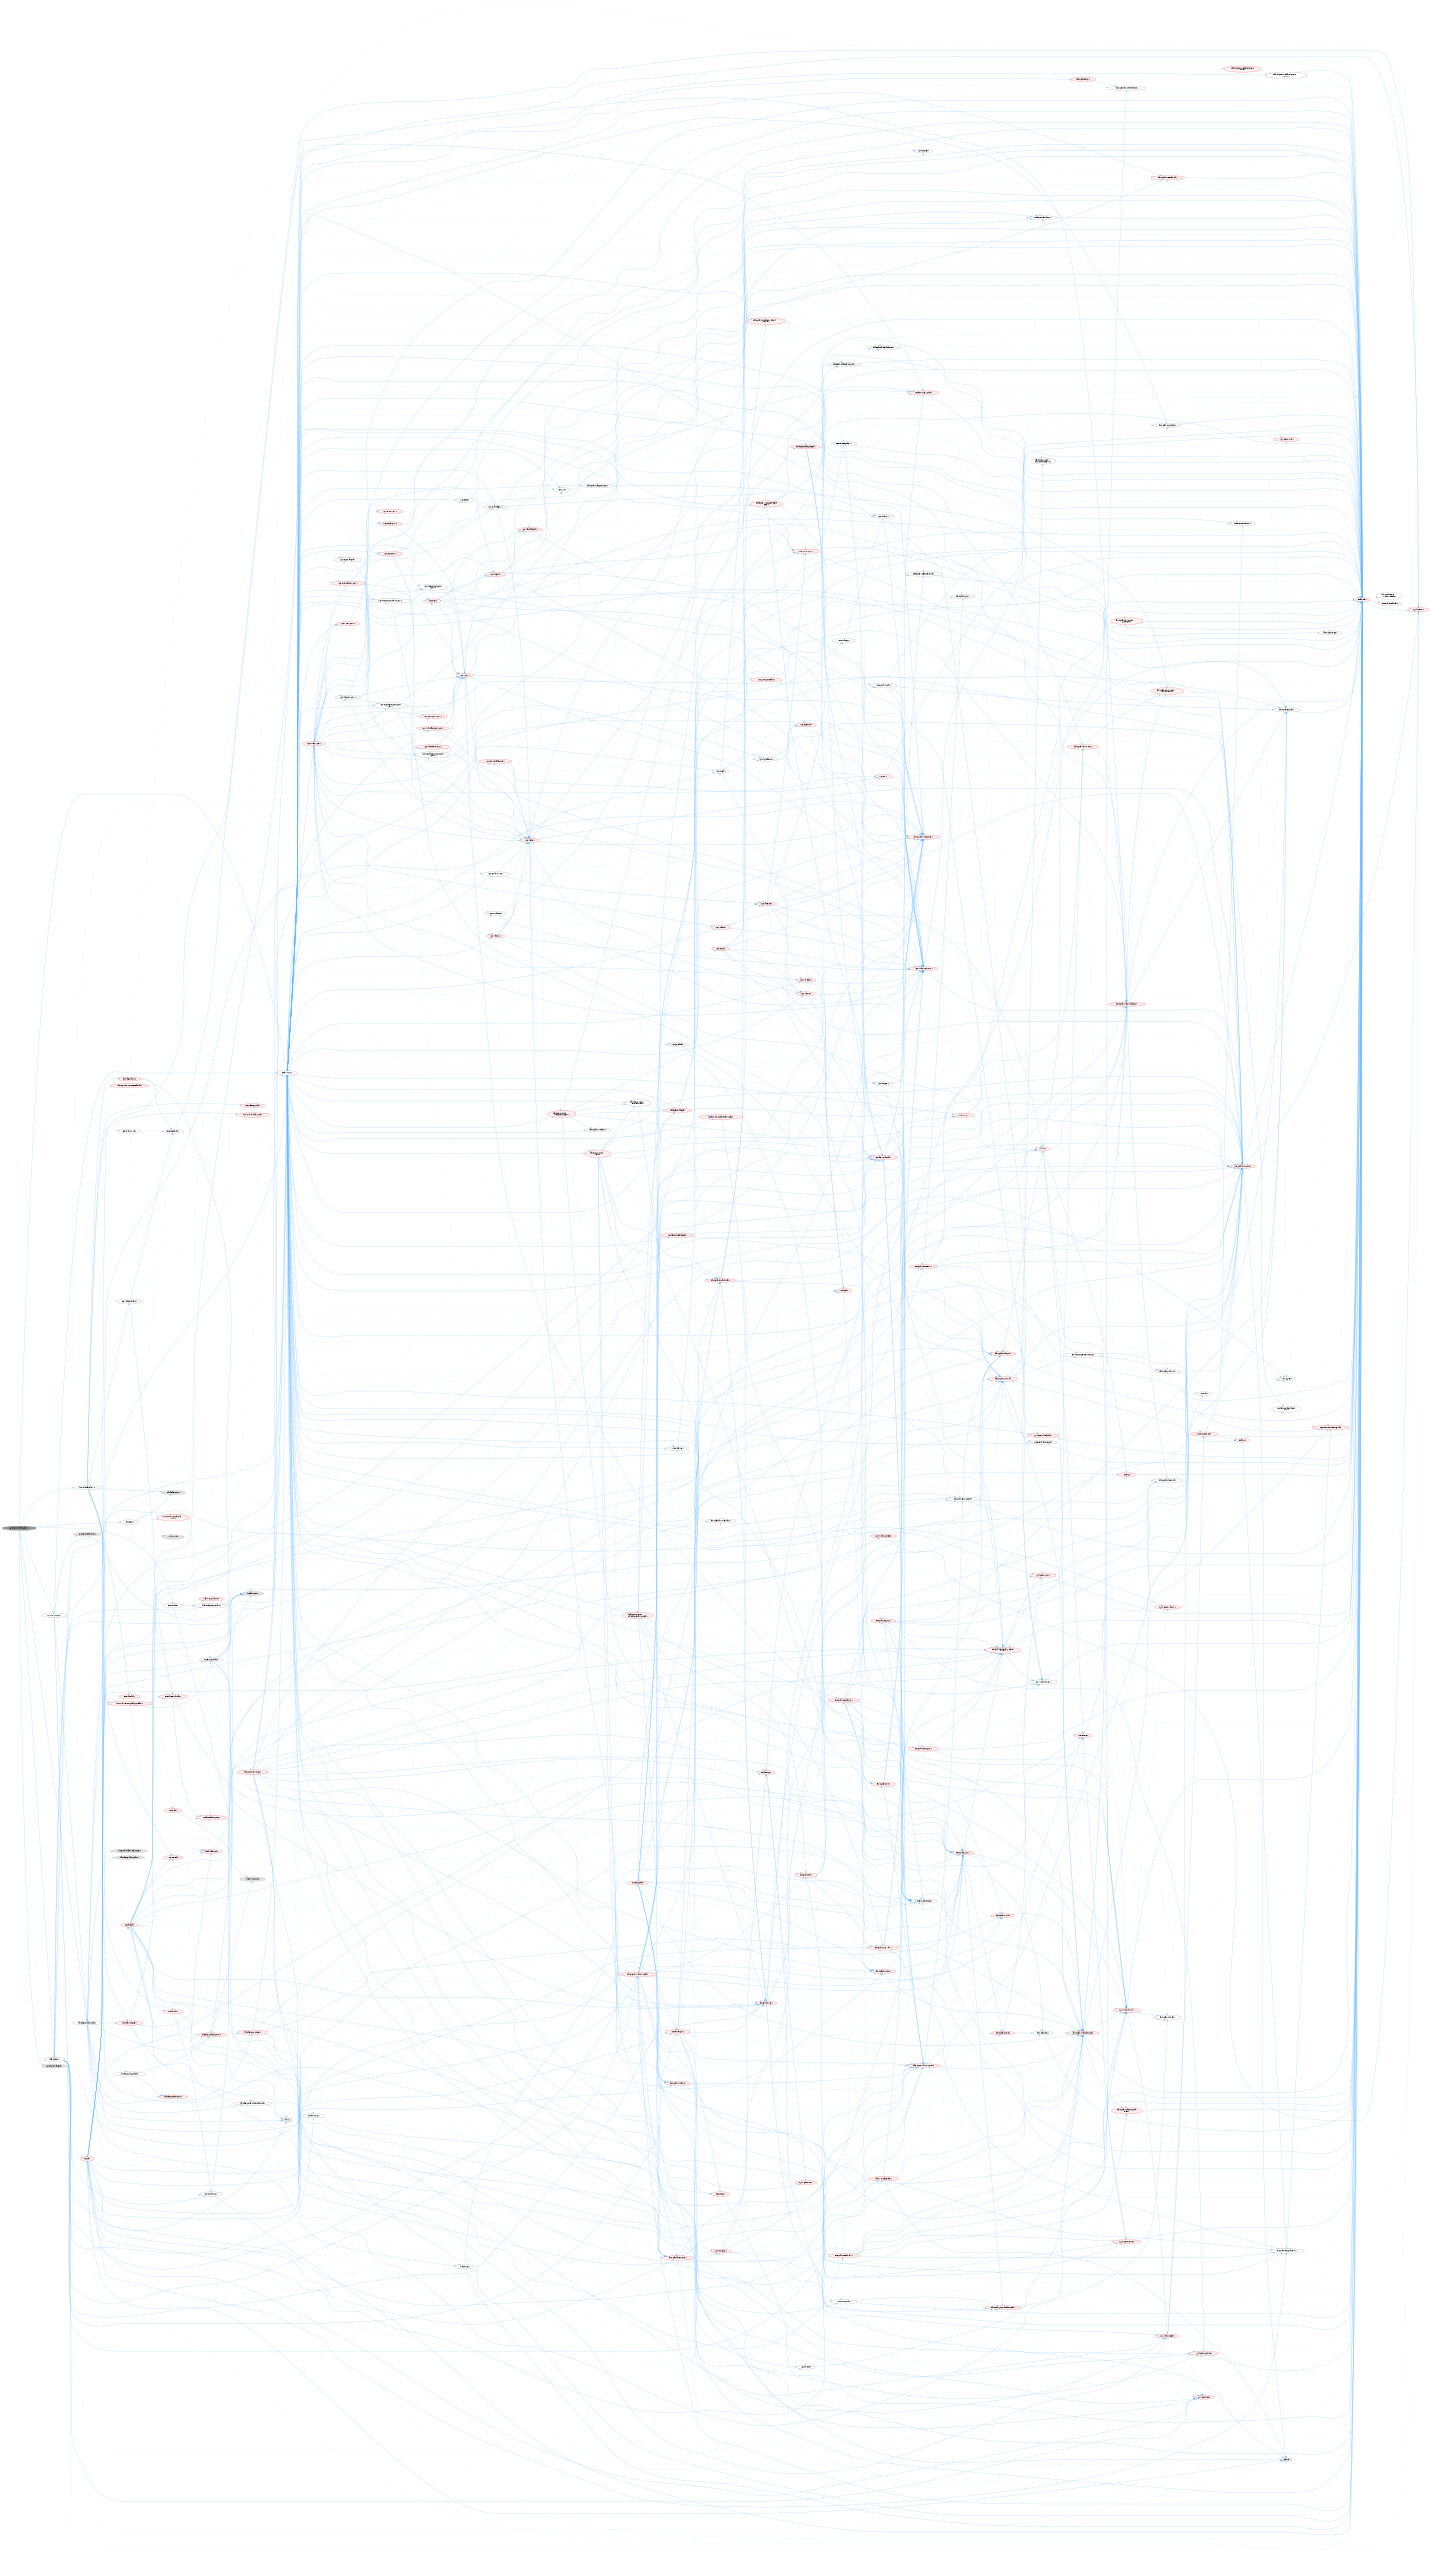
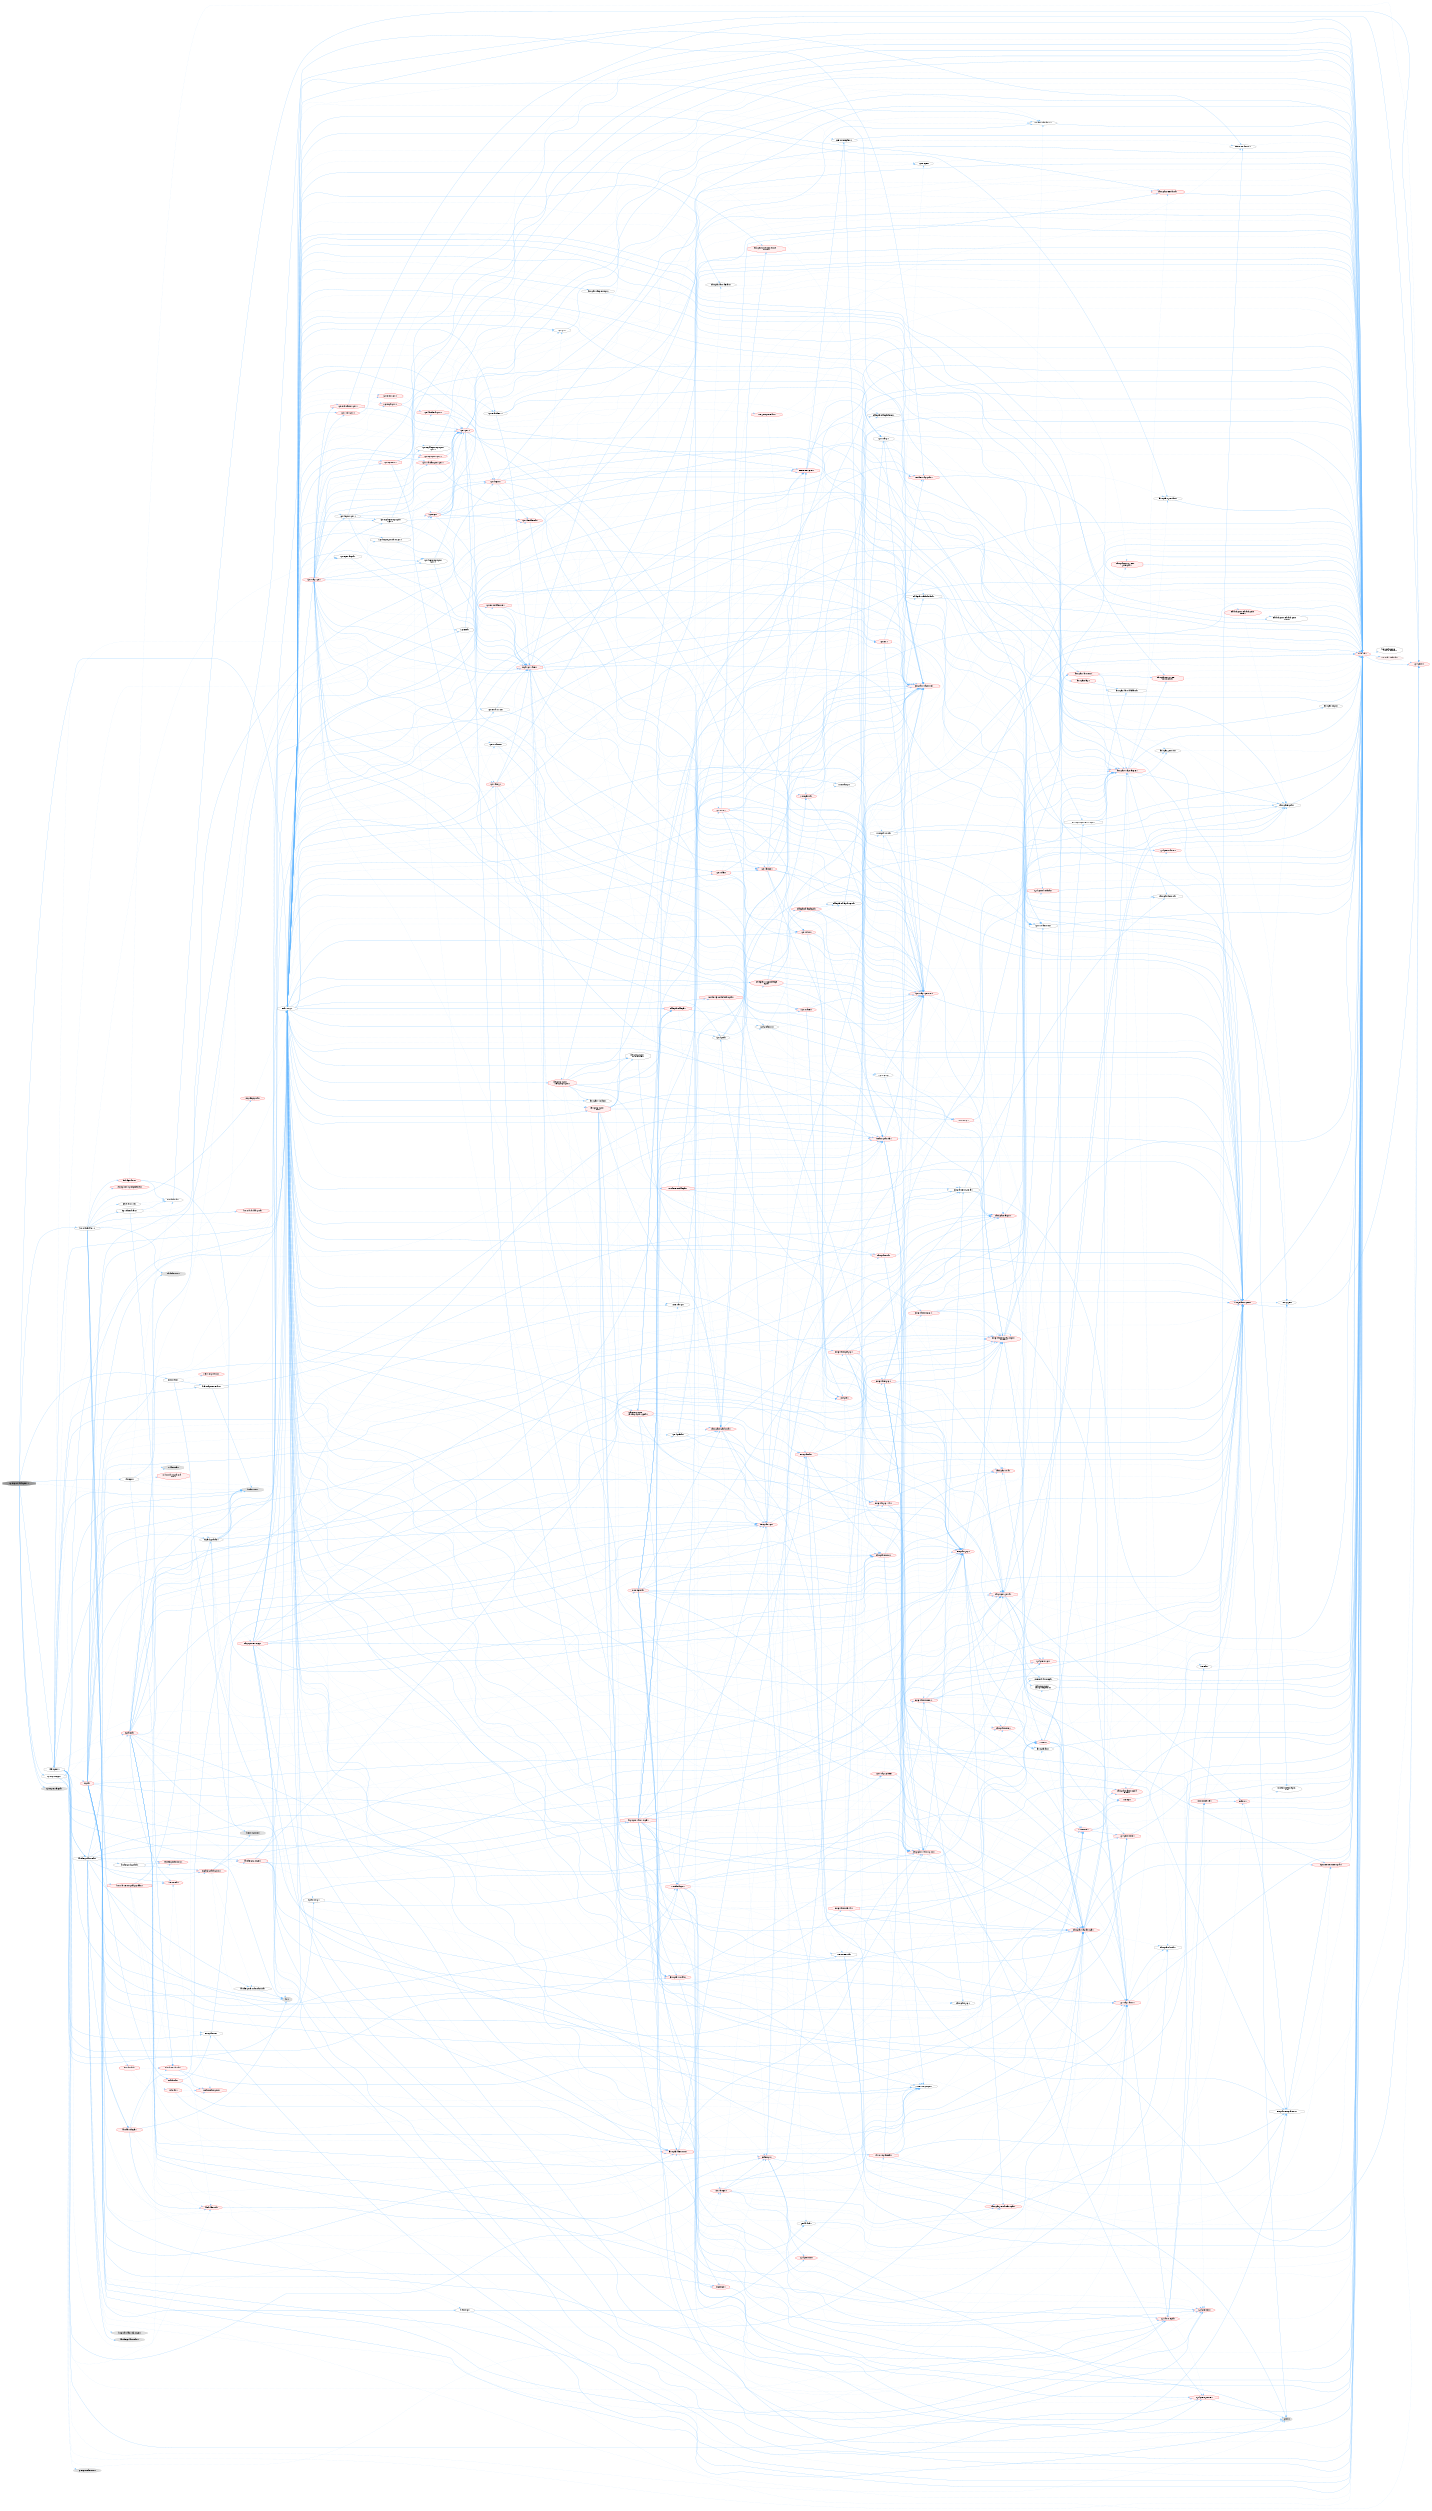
(1287, 439) -> none
(530, 840) -> (530, 667)
